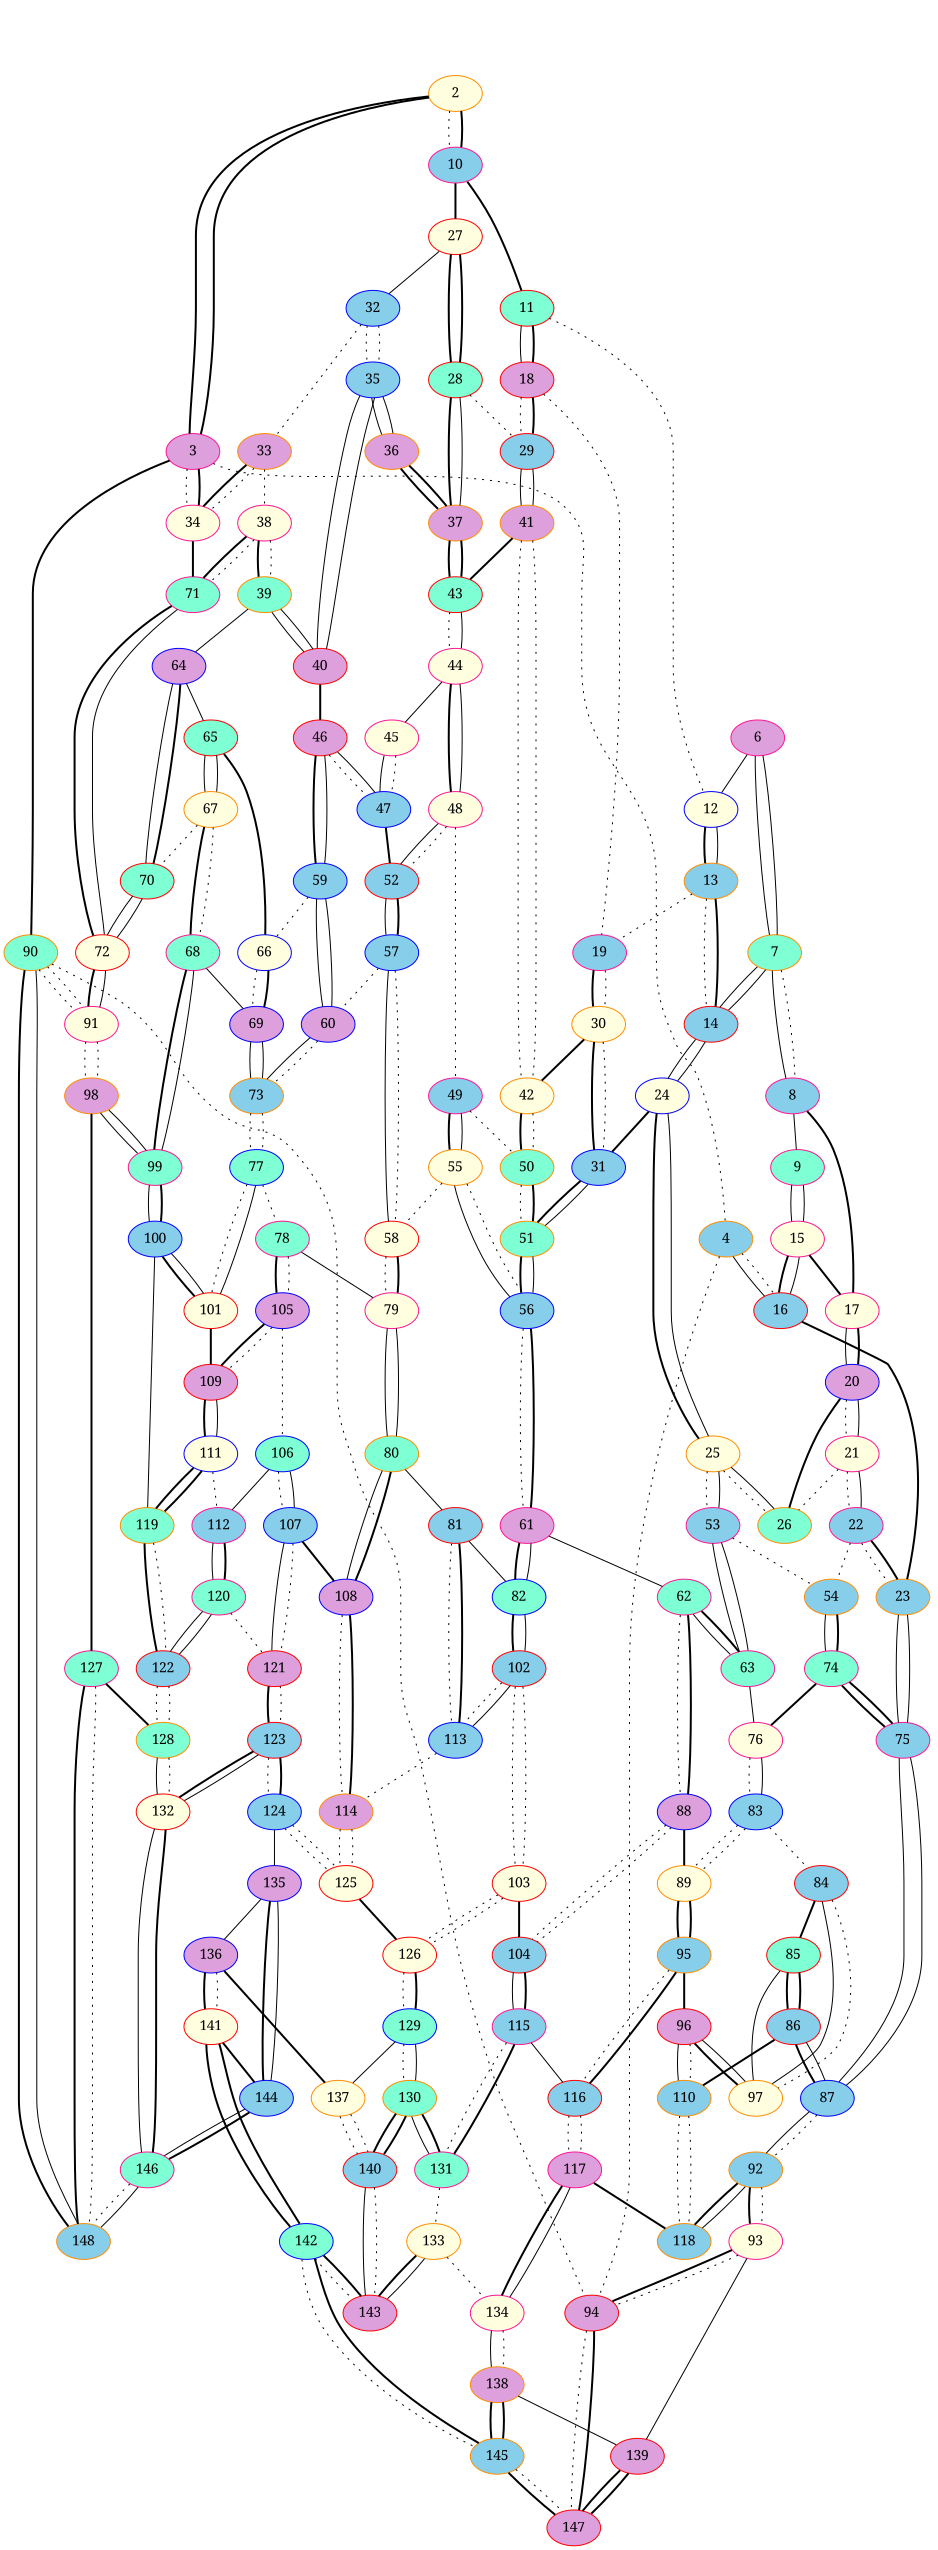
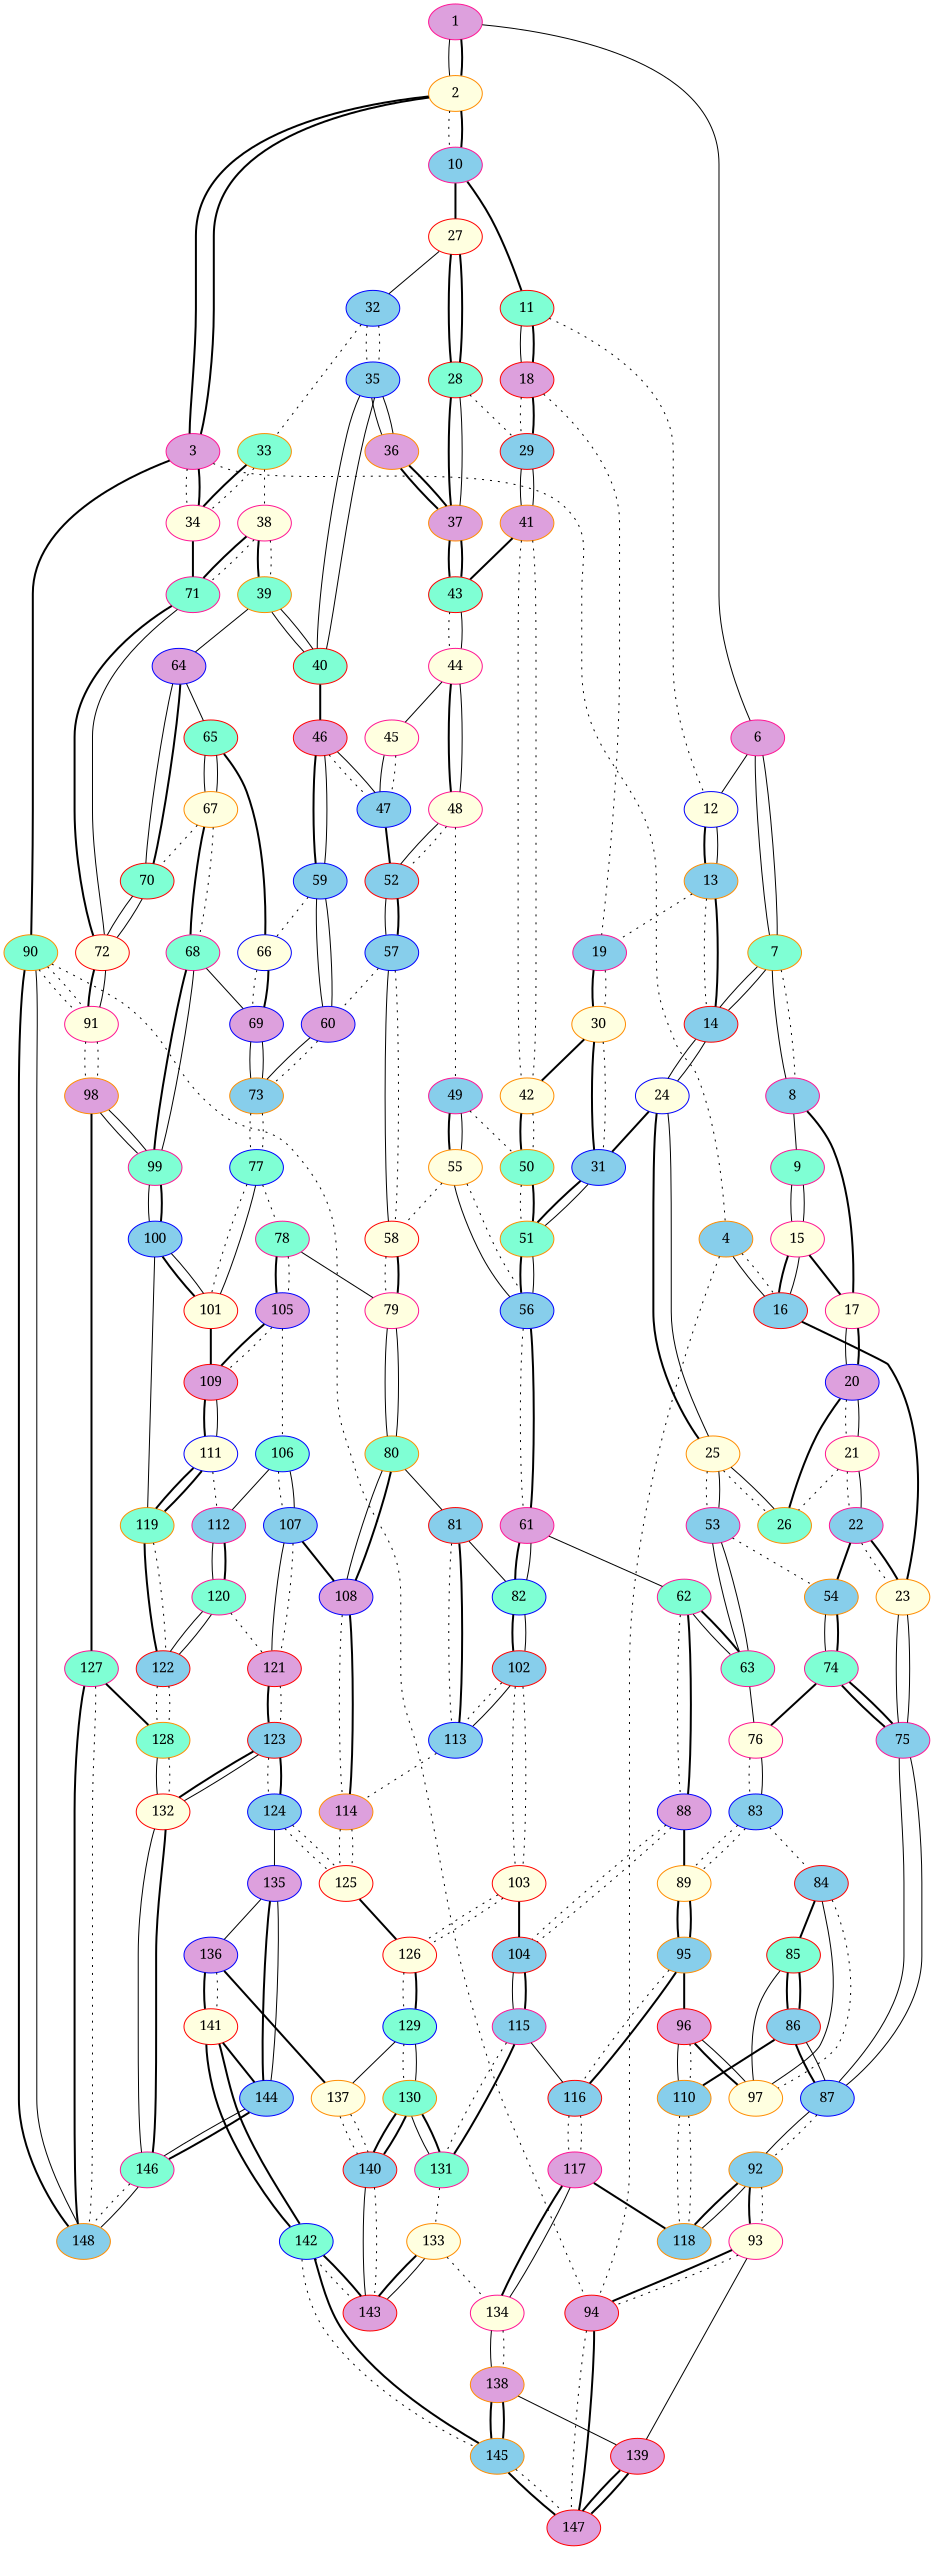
none -> (455, 22)
(265, 451) -> (265, 451)
(320, 666) -> (320, 666)
(844, 1561) -> (844, 1561)
(903, 1597) -> (903, 1597)
